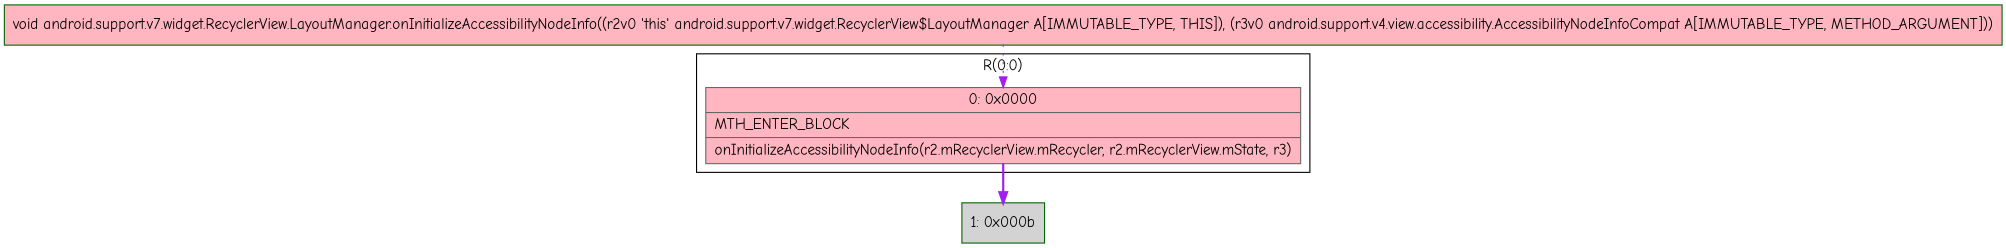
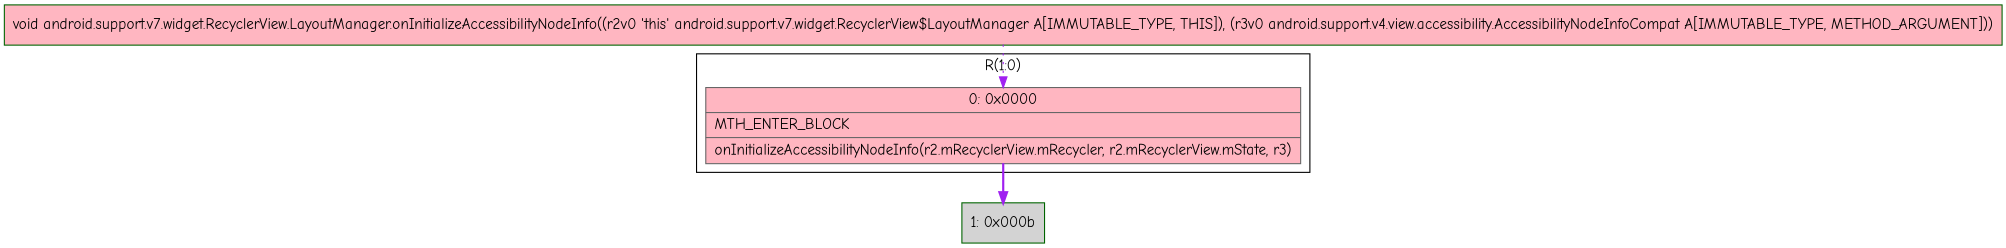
(1003, 66) -> (1003, 66)
